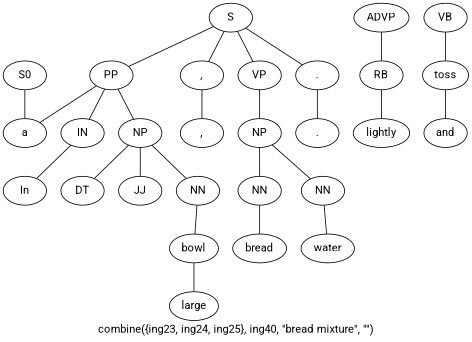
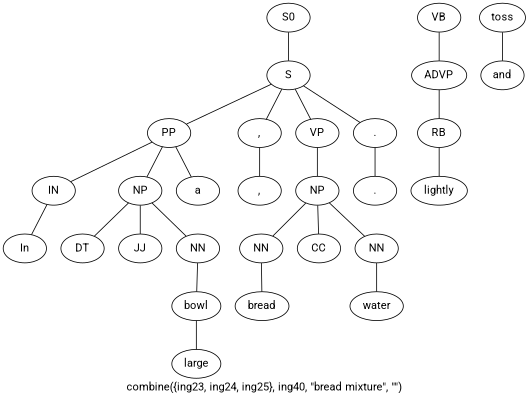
(446, 47) -> (439, 47)
(25, 104) -> (288, 47)
none -> (319, 248)
